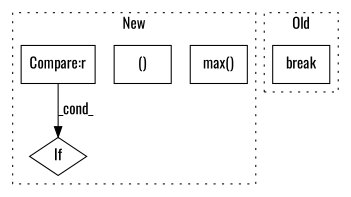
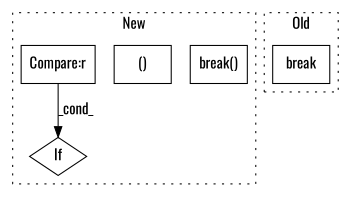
(219, 64) -> (219, 64)
